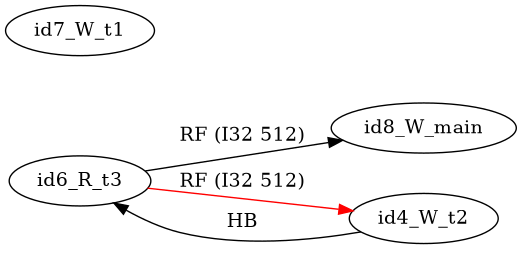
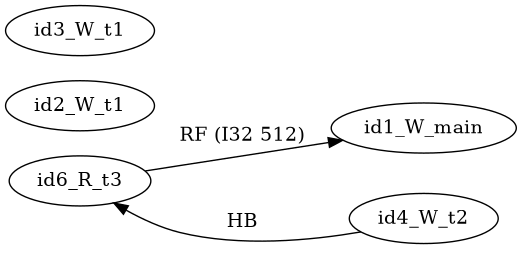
(80, 31) -> (80, 31)
none -> (80, 106)
(424, 128) -> (424, 128)
(243, 199) -> none
